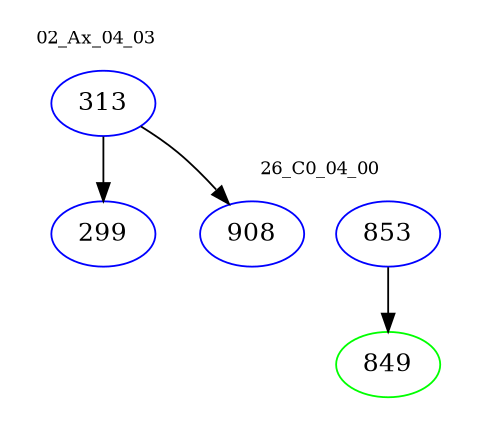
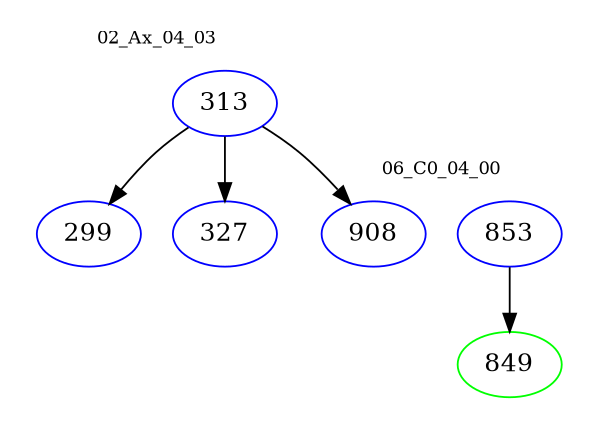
(320, 170) -> (442, 170)
none -> (225, 234)
